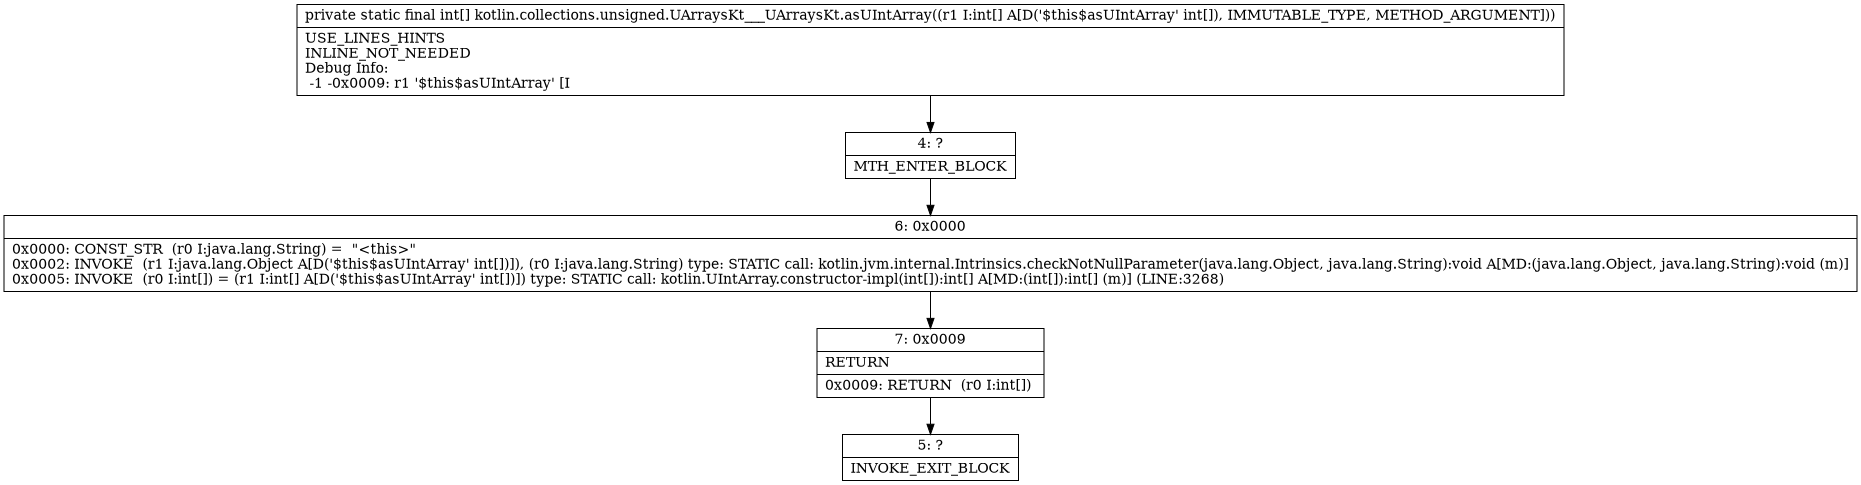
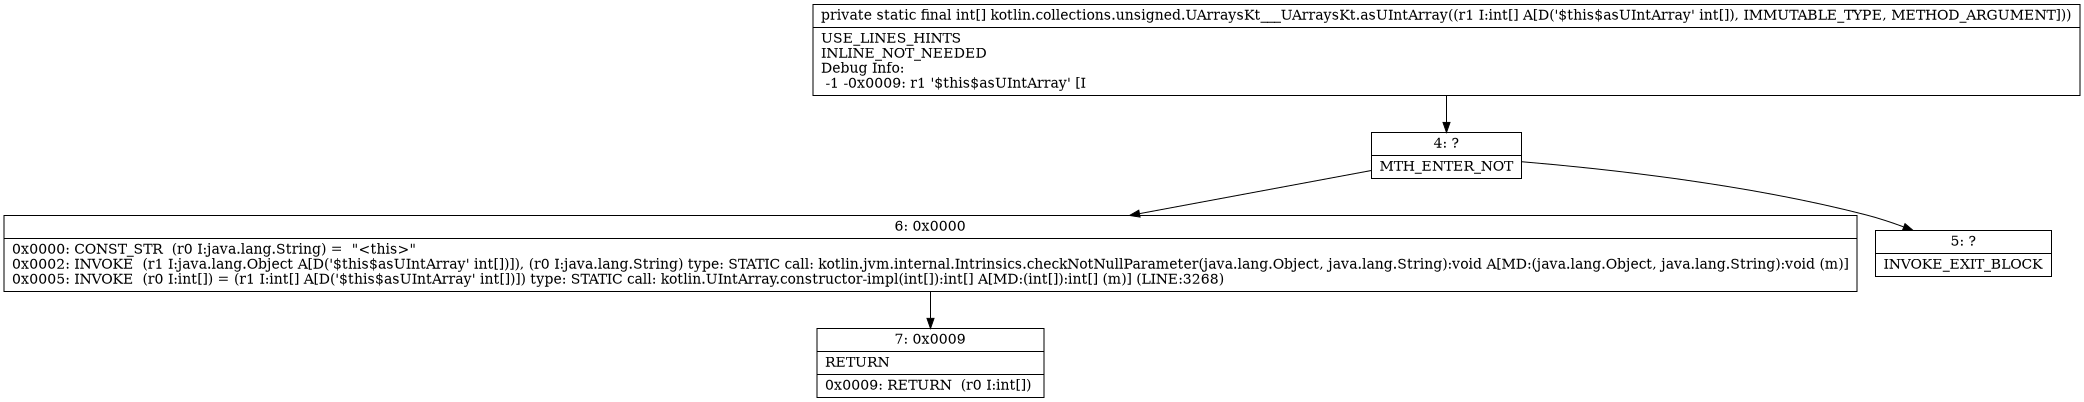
(930, 166) -> (1446, 166)
(930, 411) -> (1715, 185)
